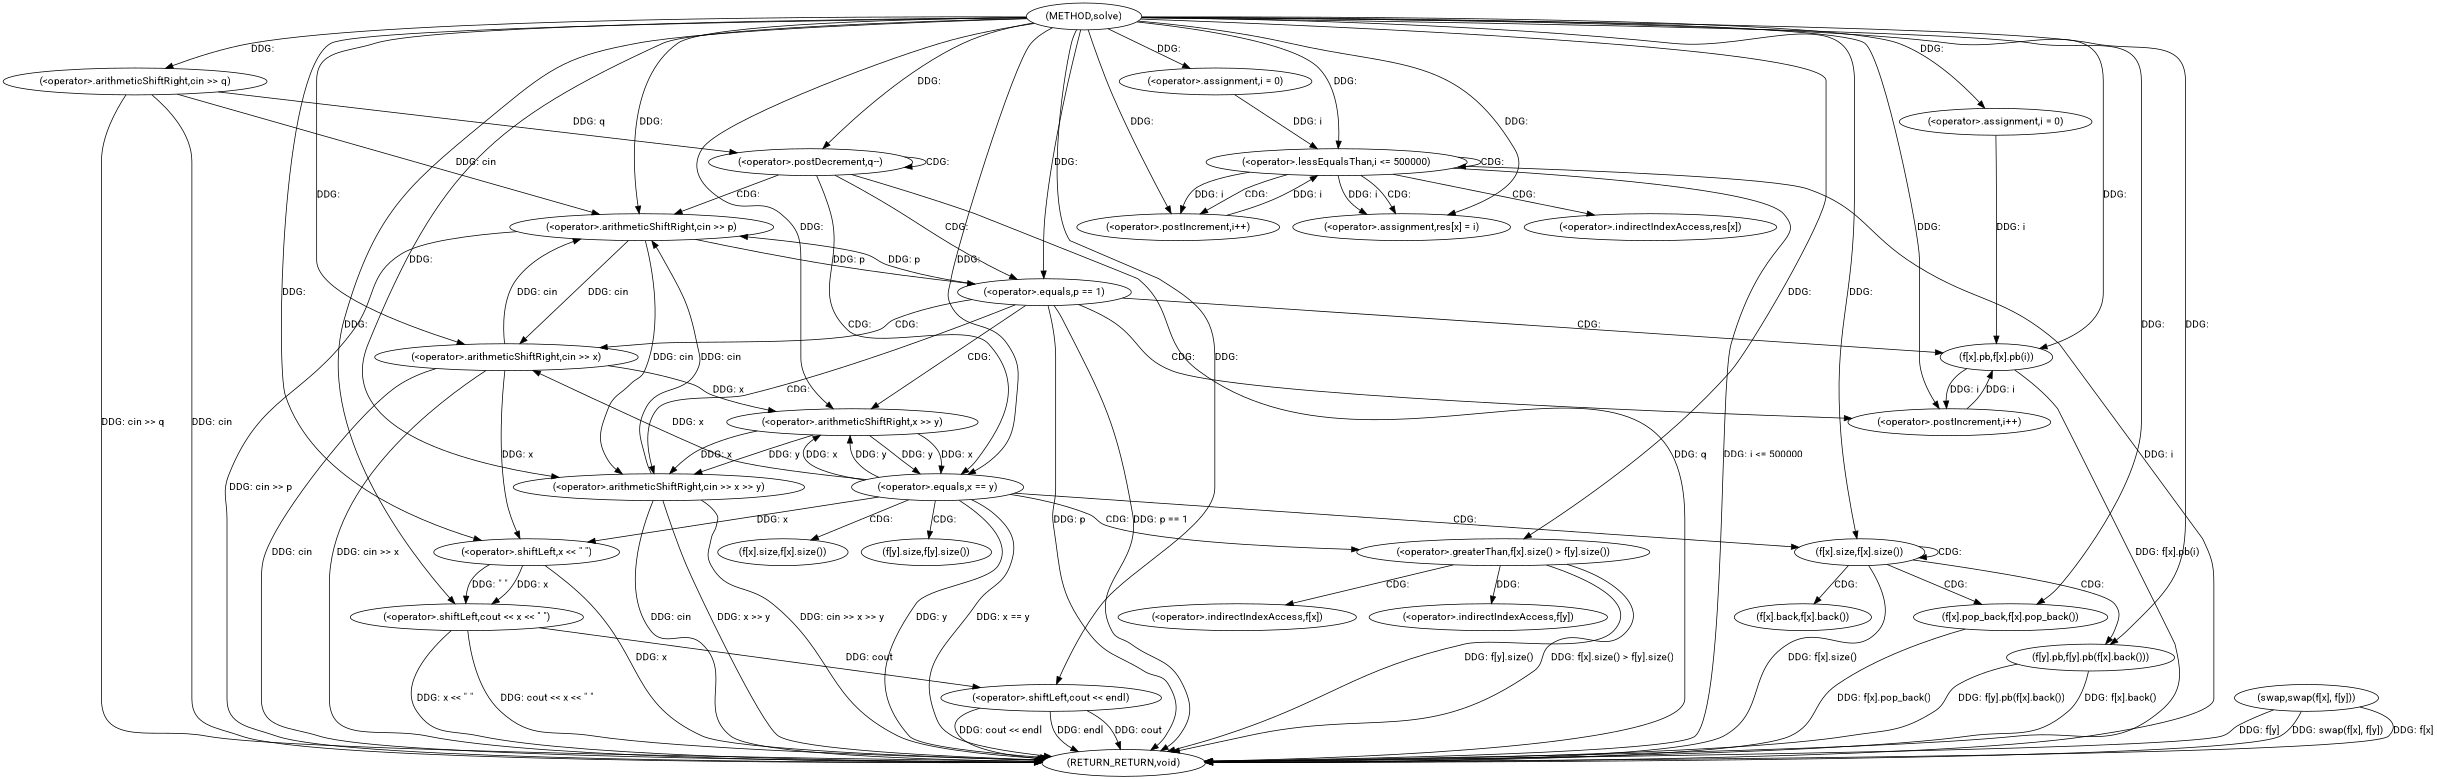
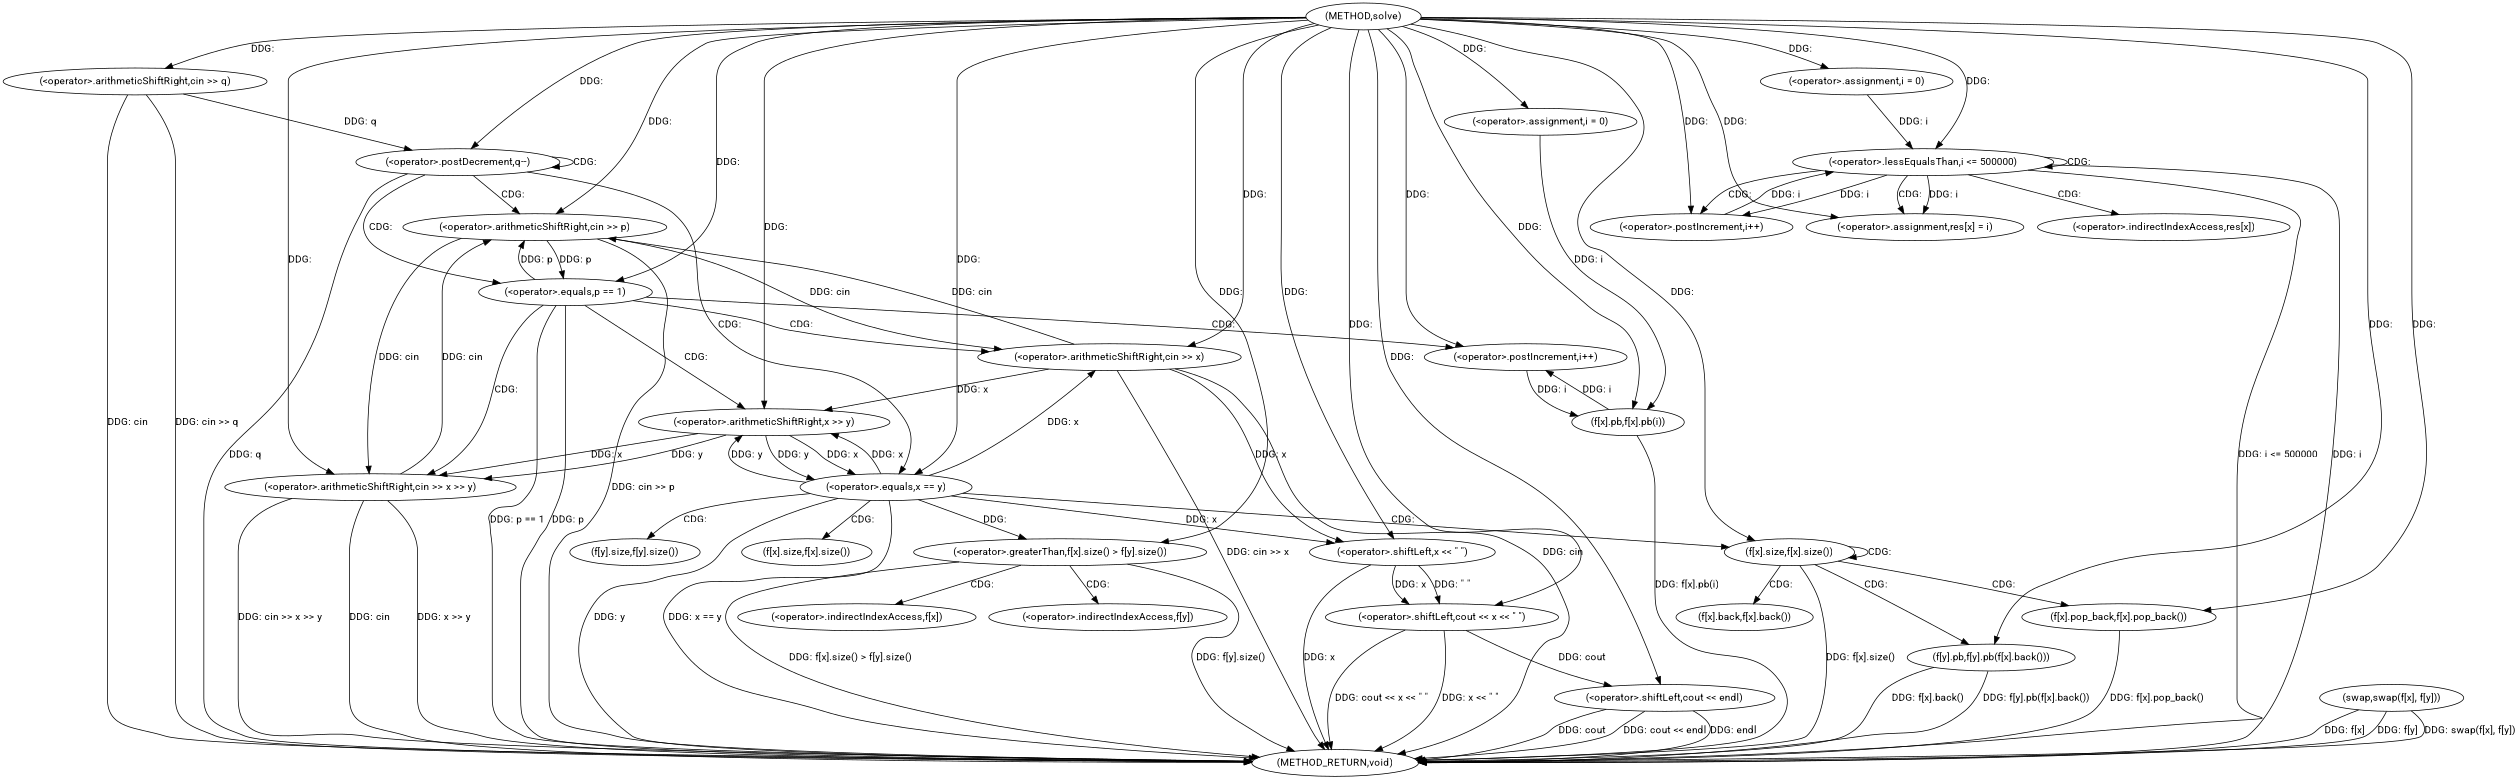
(385, 153) -> none
(1529, 325) -> none
(1119, 520) -> (997, 520)
(1510, 585) -> (1100, 585)
(1124, 763) -> (1335, 763)
